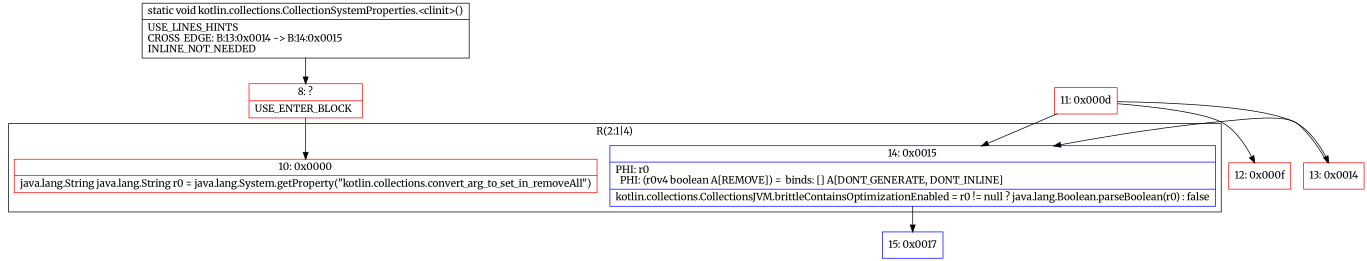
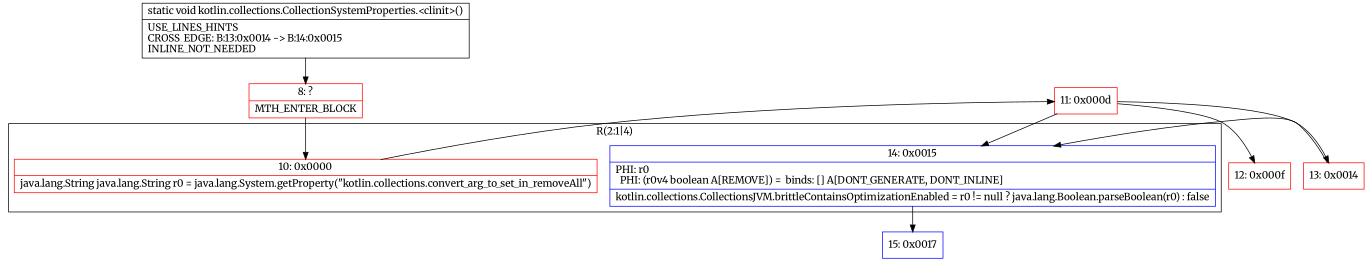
(303, 109) -> (306, 109)
none -> (712, 114)
